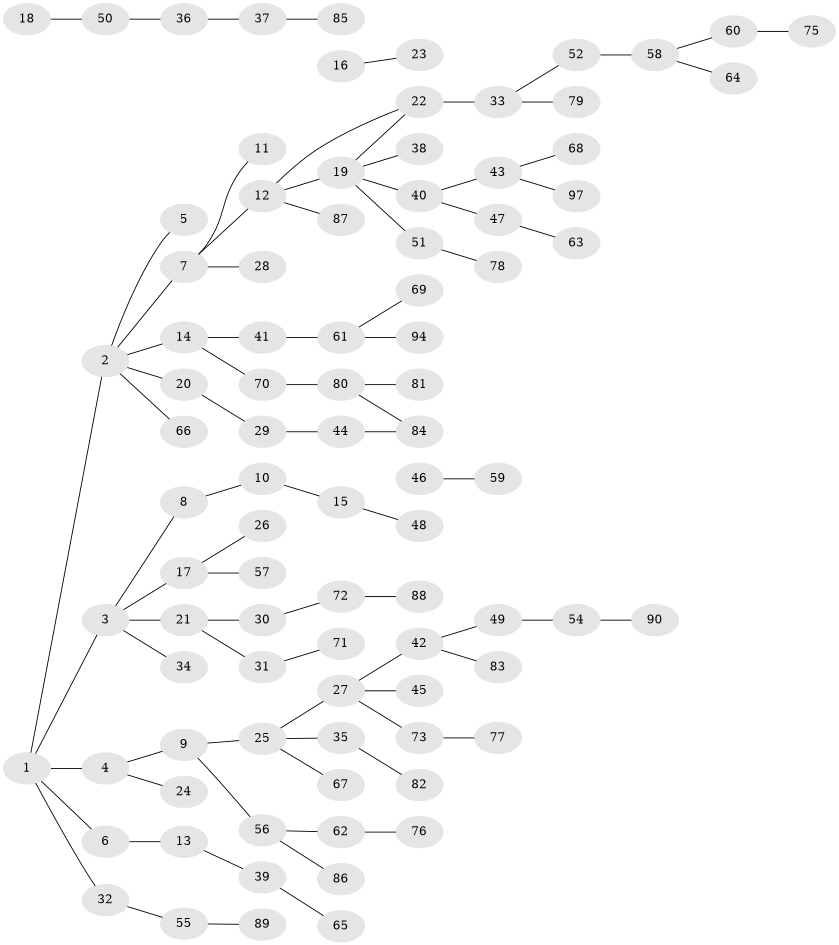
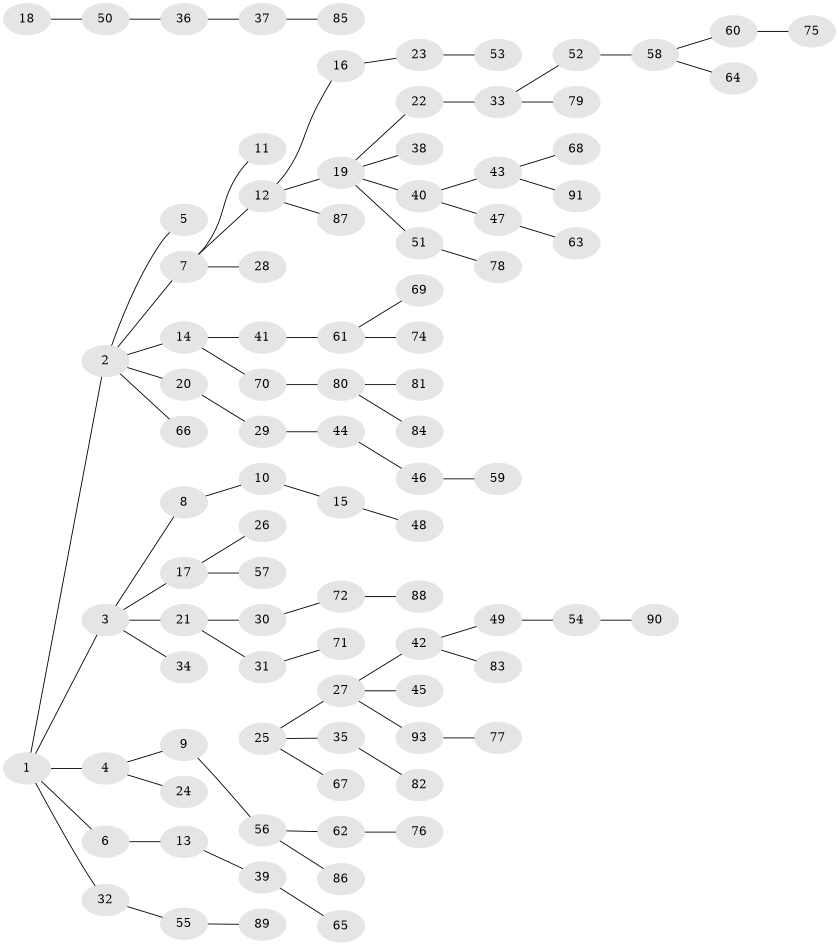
none -> (498, 55)
(333, 140) -> (306, 133)
(577, 196) -> (577, 196)
(420, 338) -> (420, 338)
(380, 432) -> (380, 455)
(420, 738) -> (420, 738)
(223, 742) -> none
